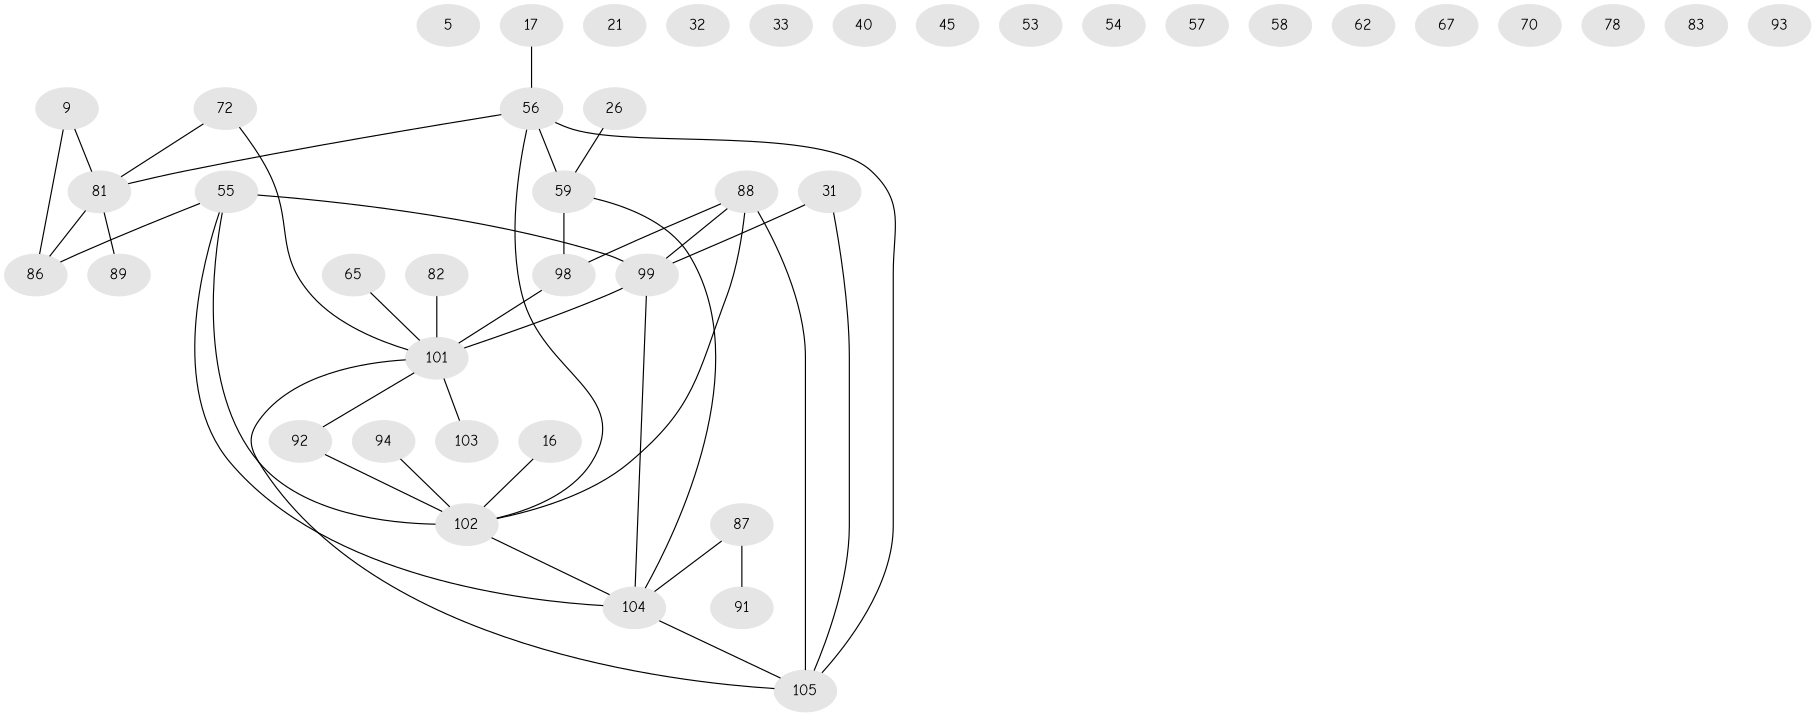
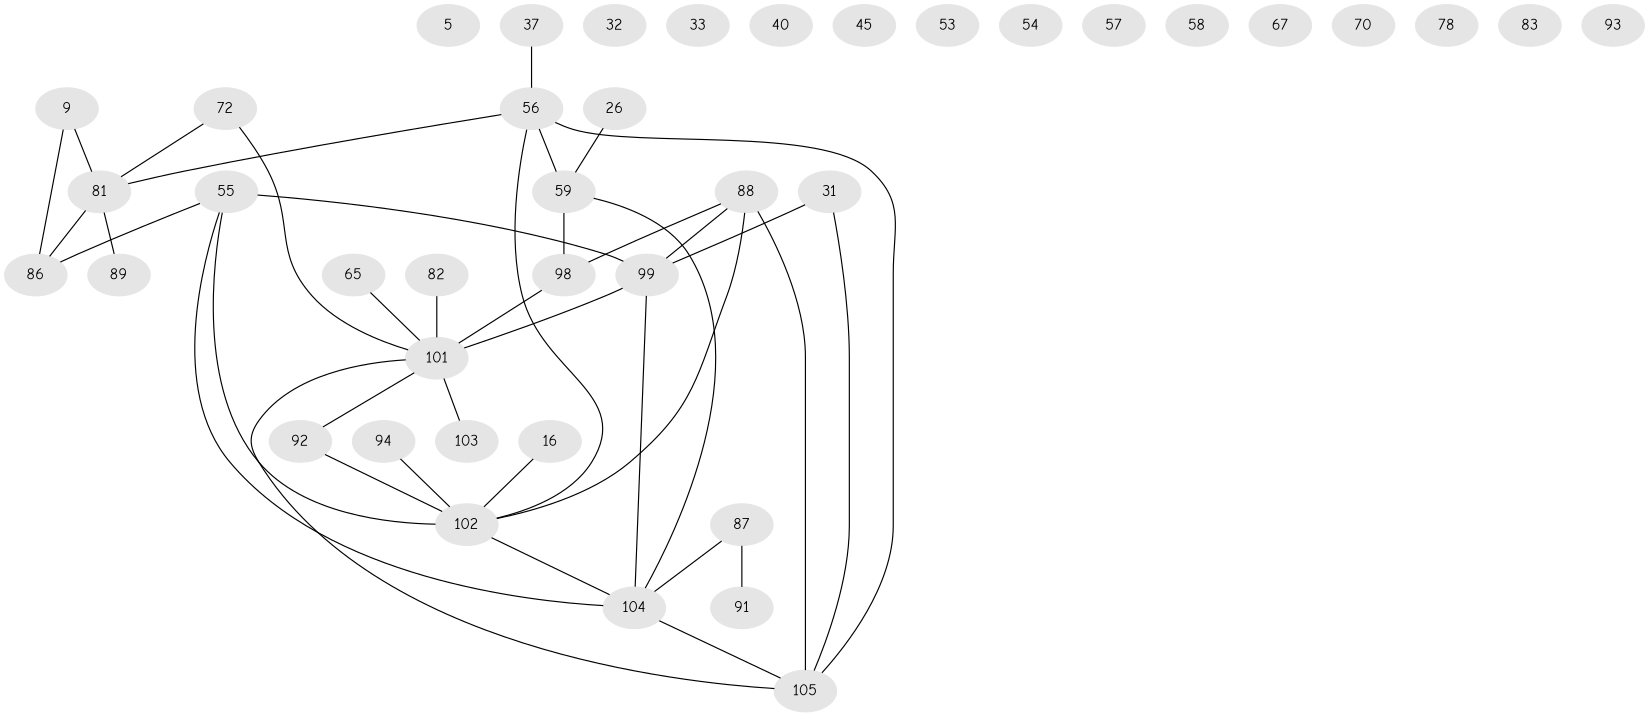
(532, 25) -> (532, 25)
(615, 25) -> none
(1364, 25) -> none
